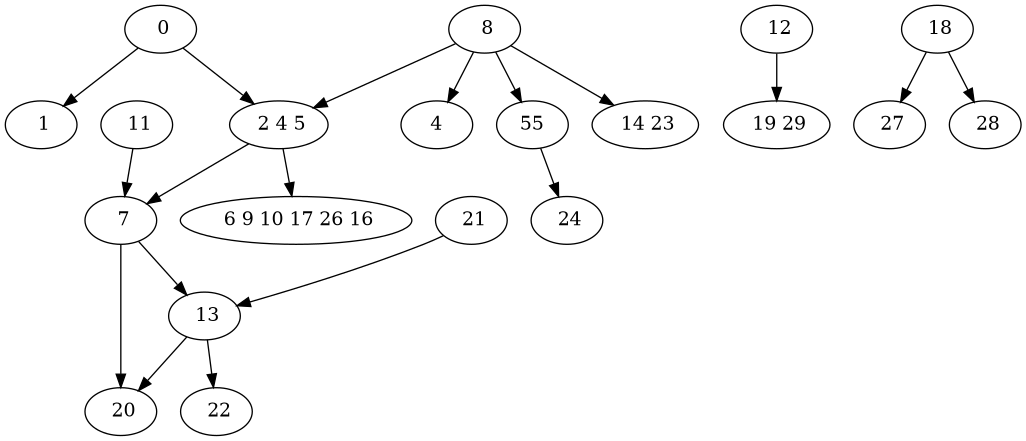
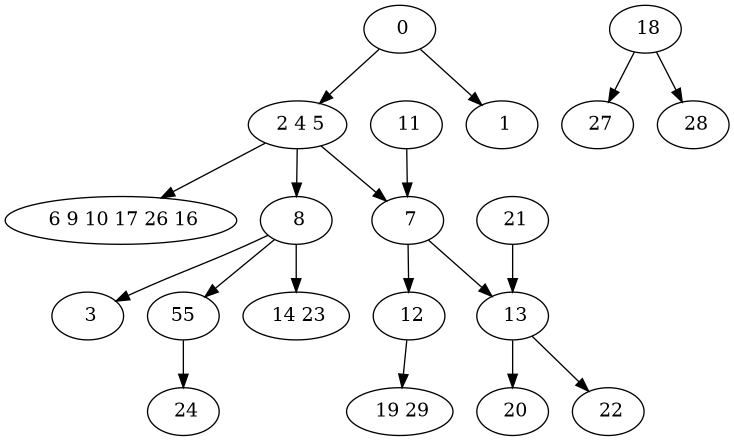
(391, 73) -> (297, 166)
(437, 125) -> (88, 316)
(121, 309) -> (408, 262)
